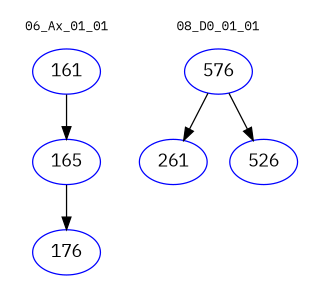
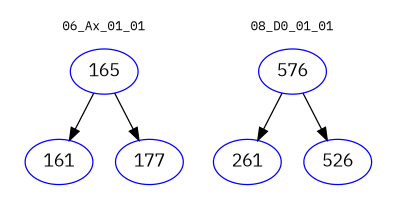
(67, 111) -> (85, 111)
(67, 252) -> (149, 162)
